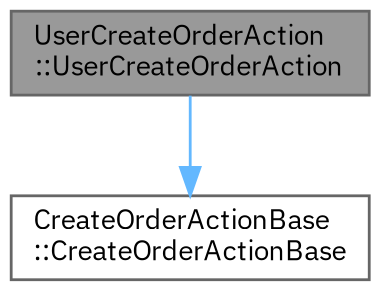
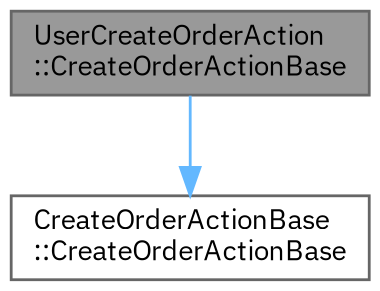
(190, 53) -> (190, 53)
